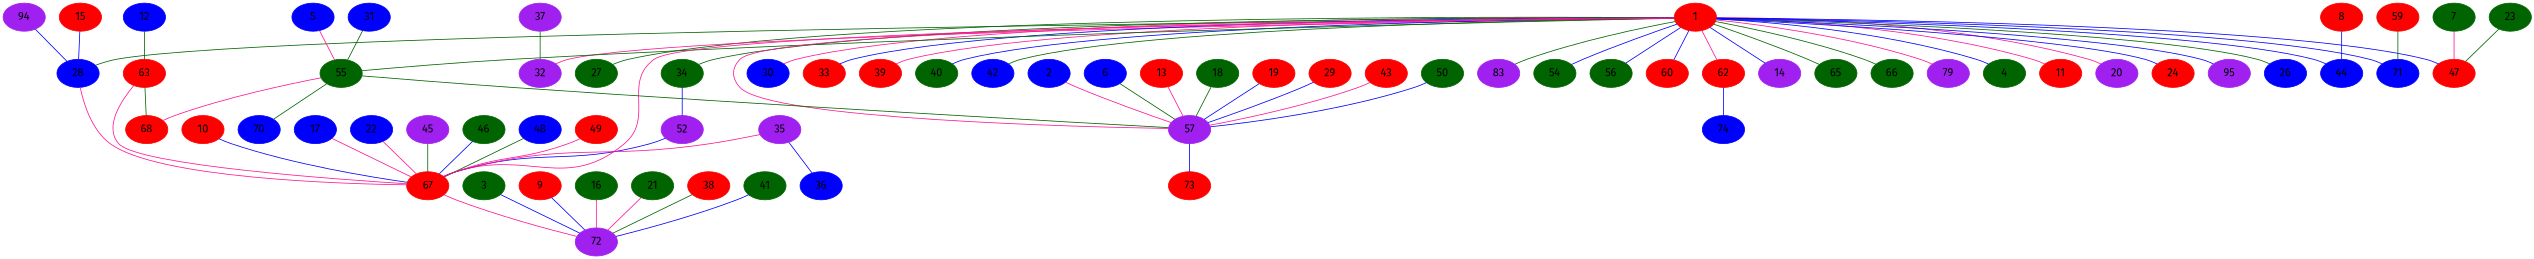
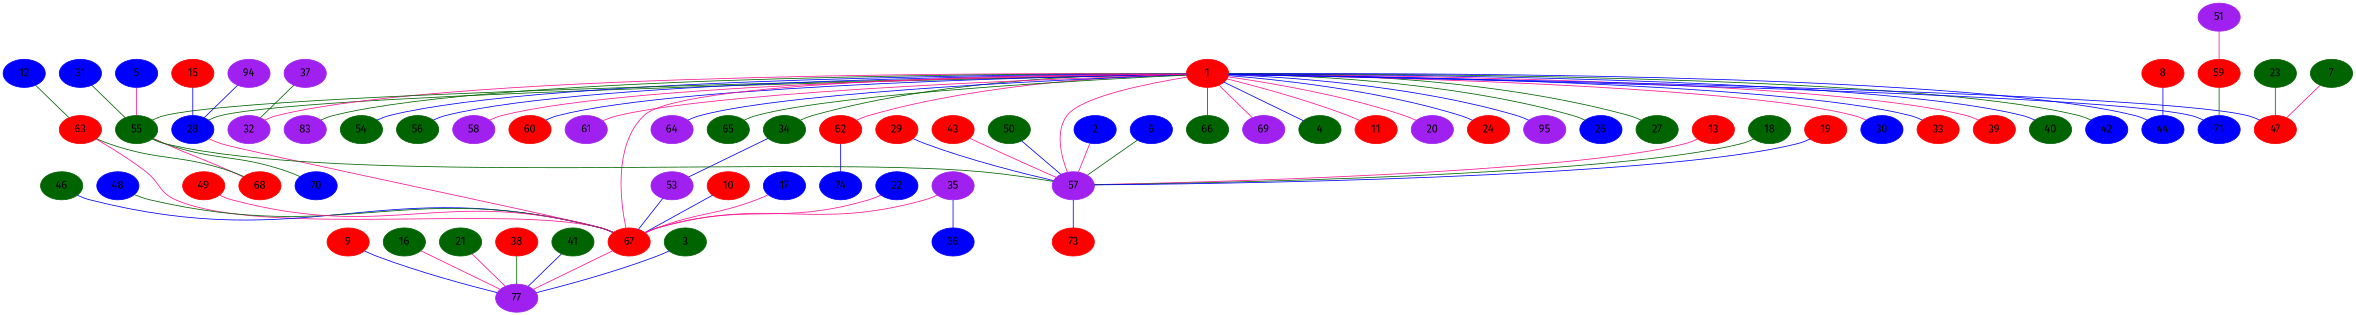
none -> (2219, 17)
(1780, 73) -> (672, 130)
(1948, 73) -> (1264, 130)
(428, 130) -> none
none -> (474, 130)
none -> (586, 130)
(682, 130) -> (672, 186)
(596, 242) -> (517, 298)
